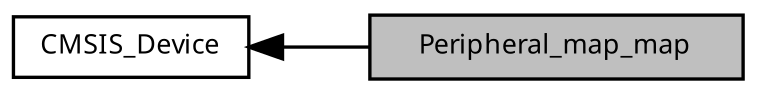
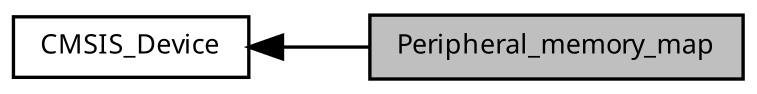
(556, 47) -> (556, 47)
